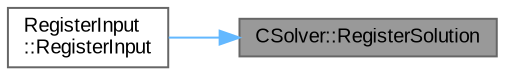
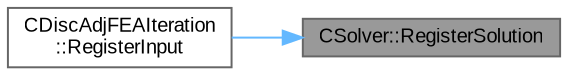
(88, 38) -> (120, 38)
